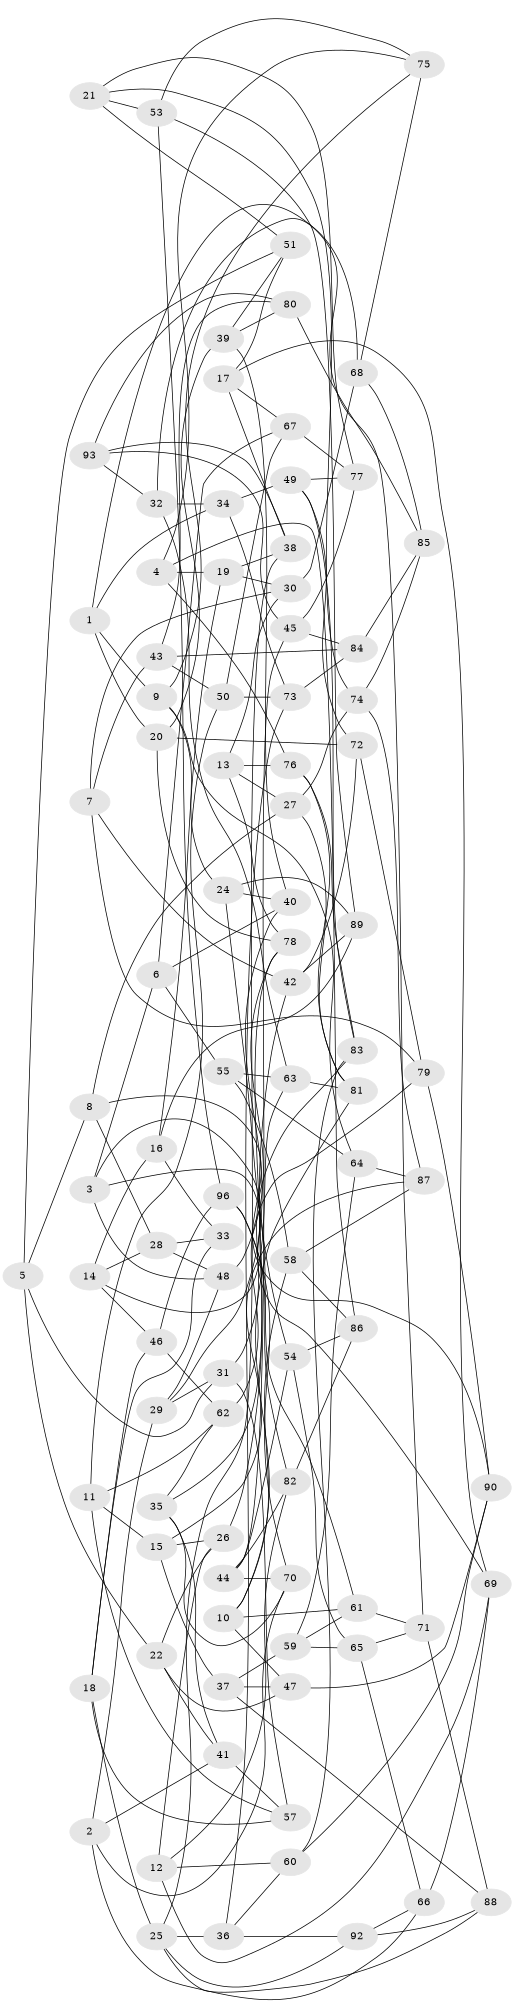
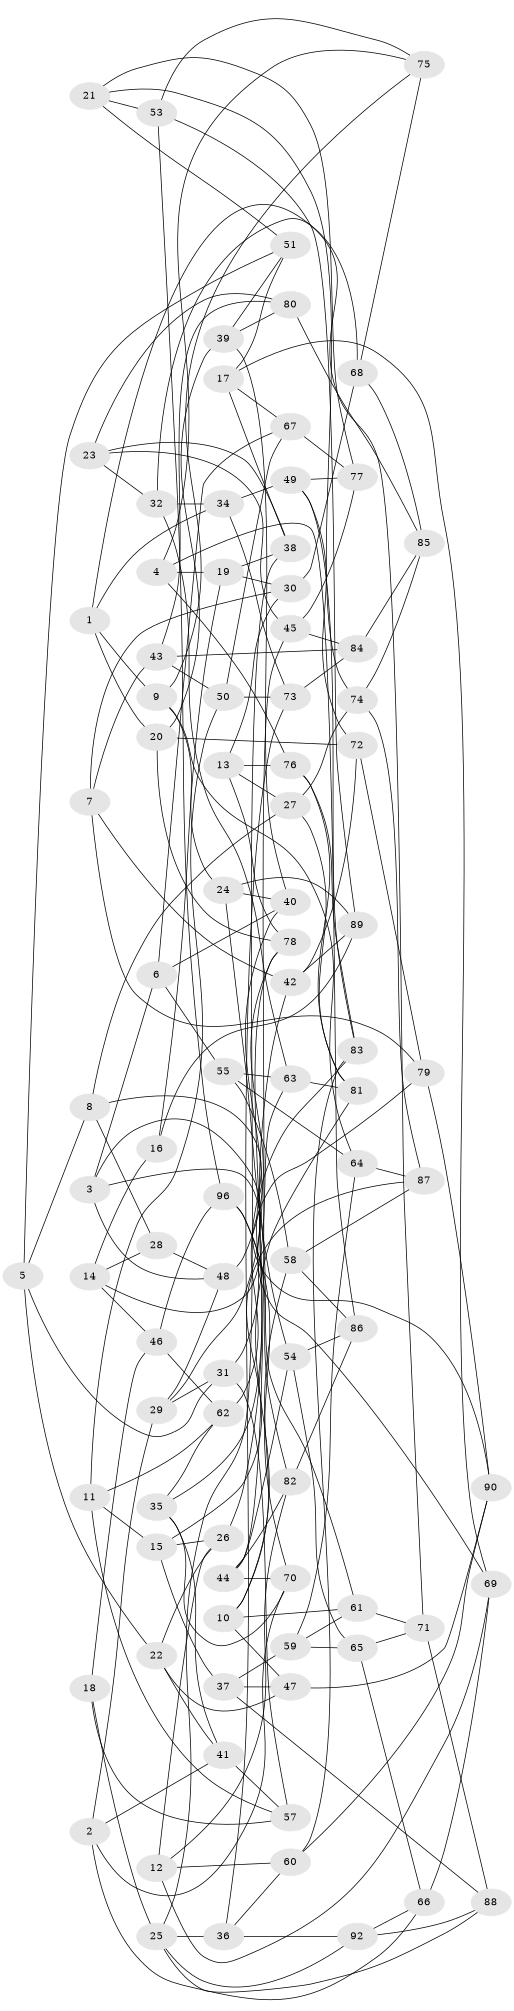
(90, 456) -> (90, 456)
(224, 1237) -> none
